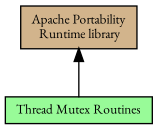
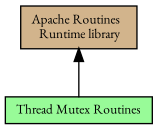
(79, 27) -> (79, 27)
